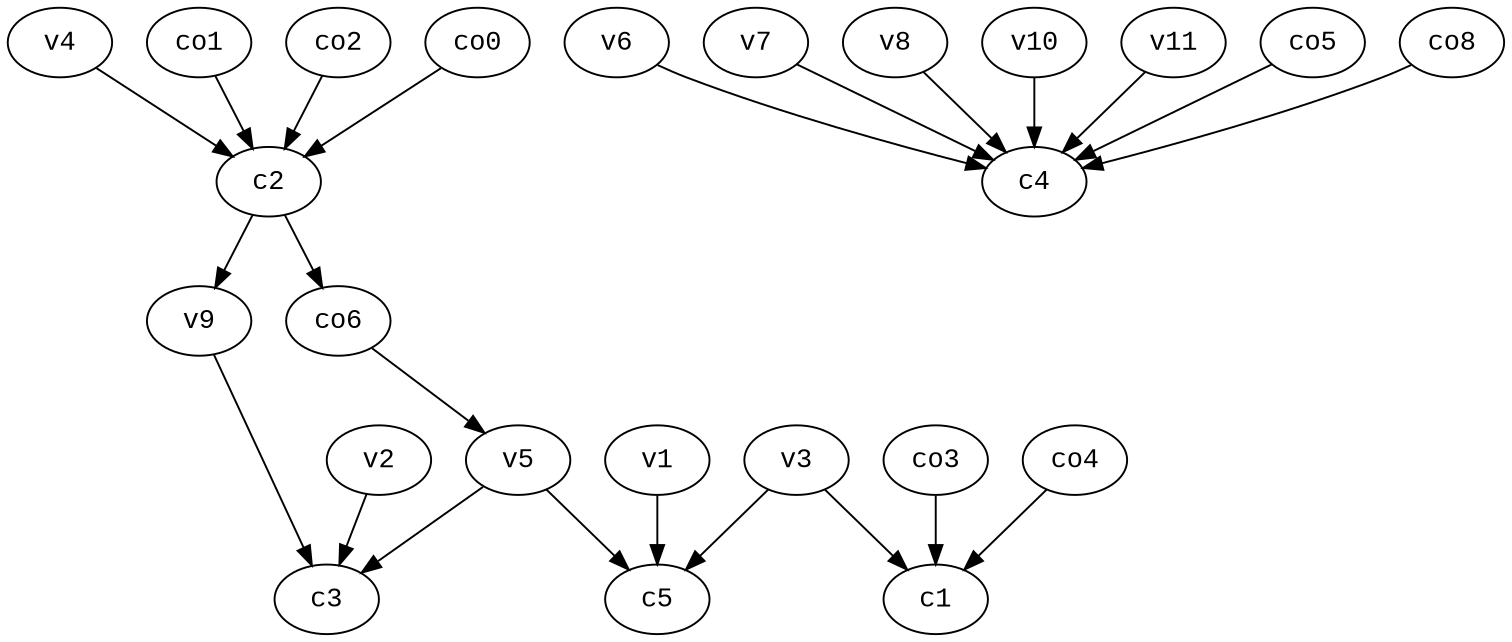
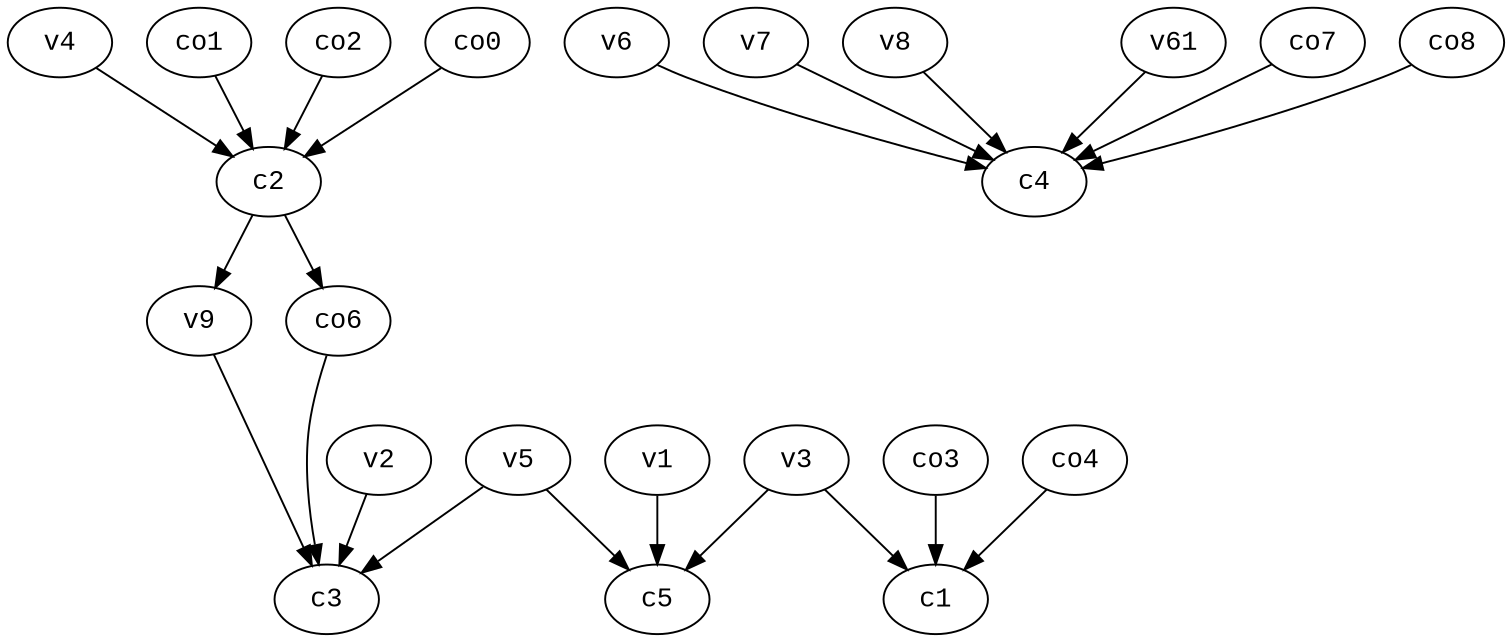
(1034, 43) -> none
(1174, 43) -> (1174, 43)
(1313, 43) -> (1313, 43)
(420, 385) -> (307, 449)
